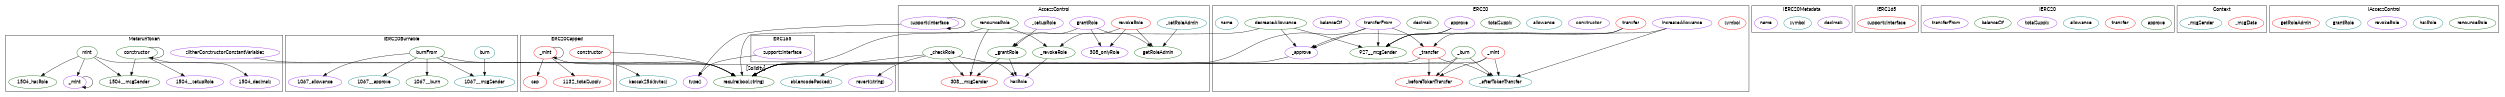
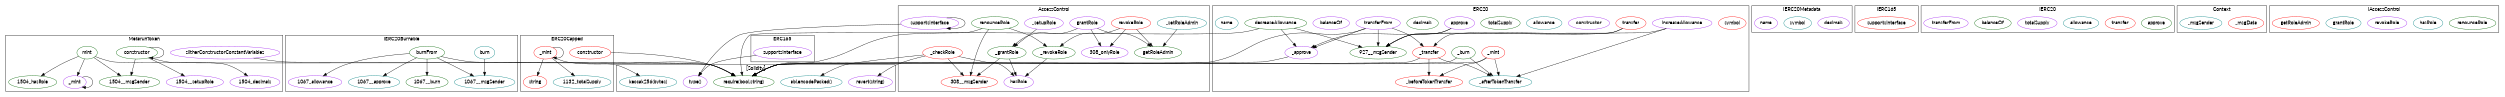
(943, 53) -> (943, 53)
(1448, 66) -> none
(535, 82) -> (535, 82)
(582, 82) -> (582, 82)
